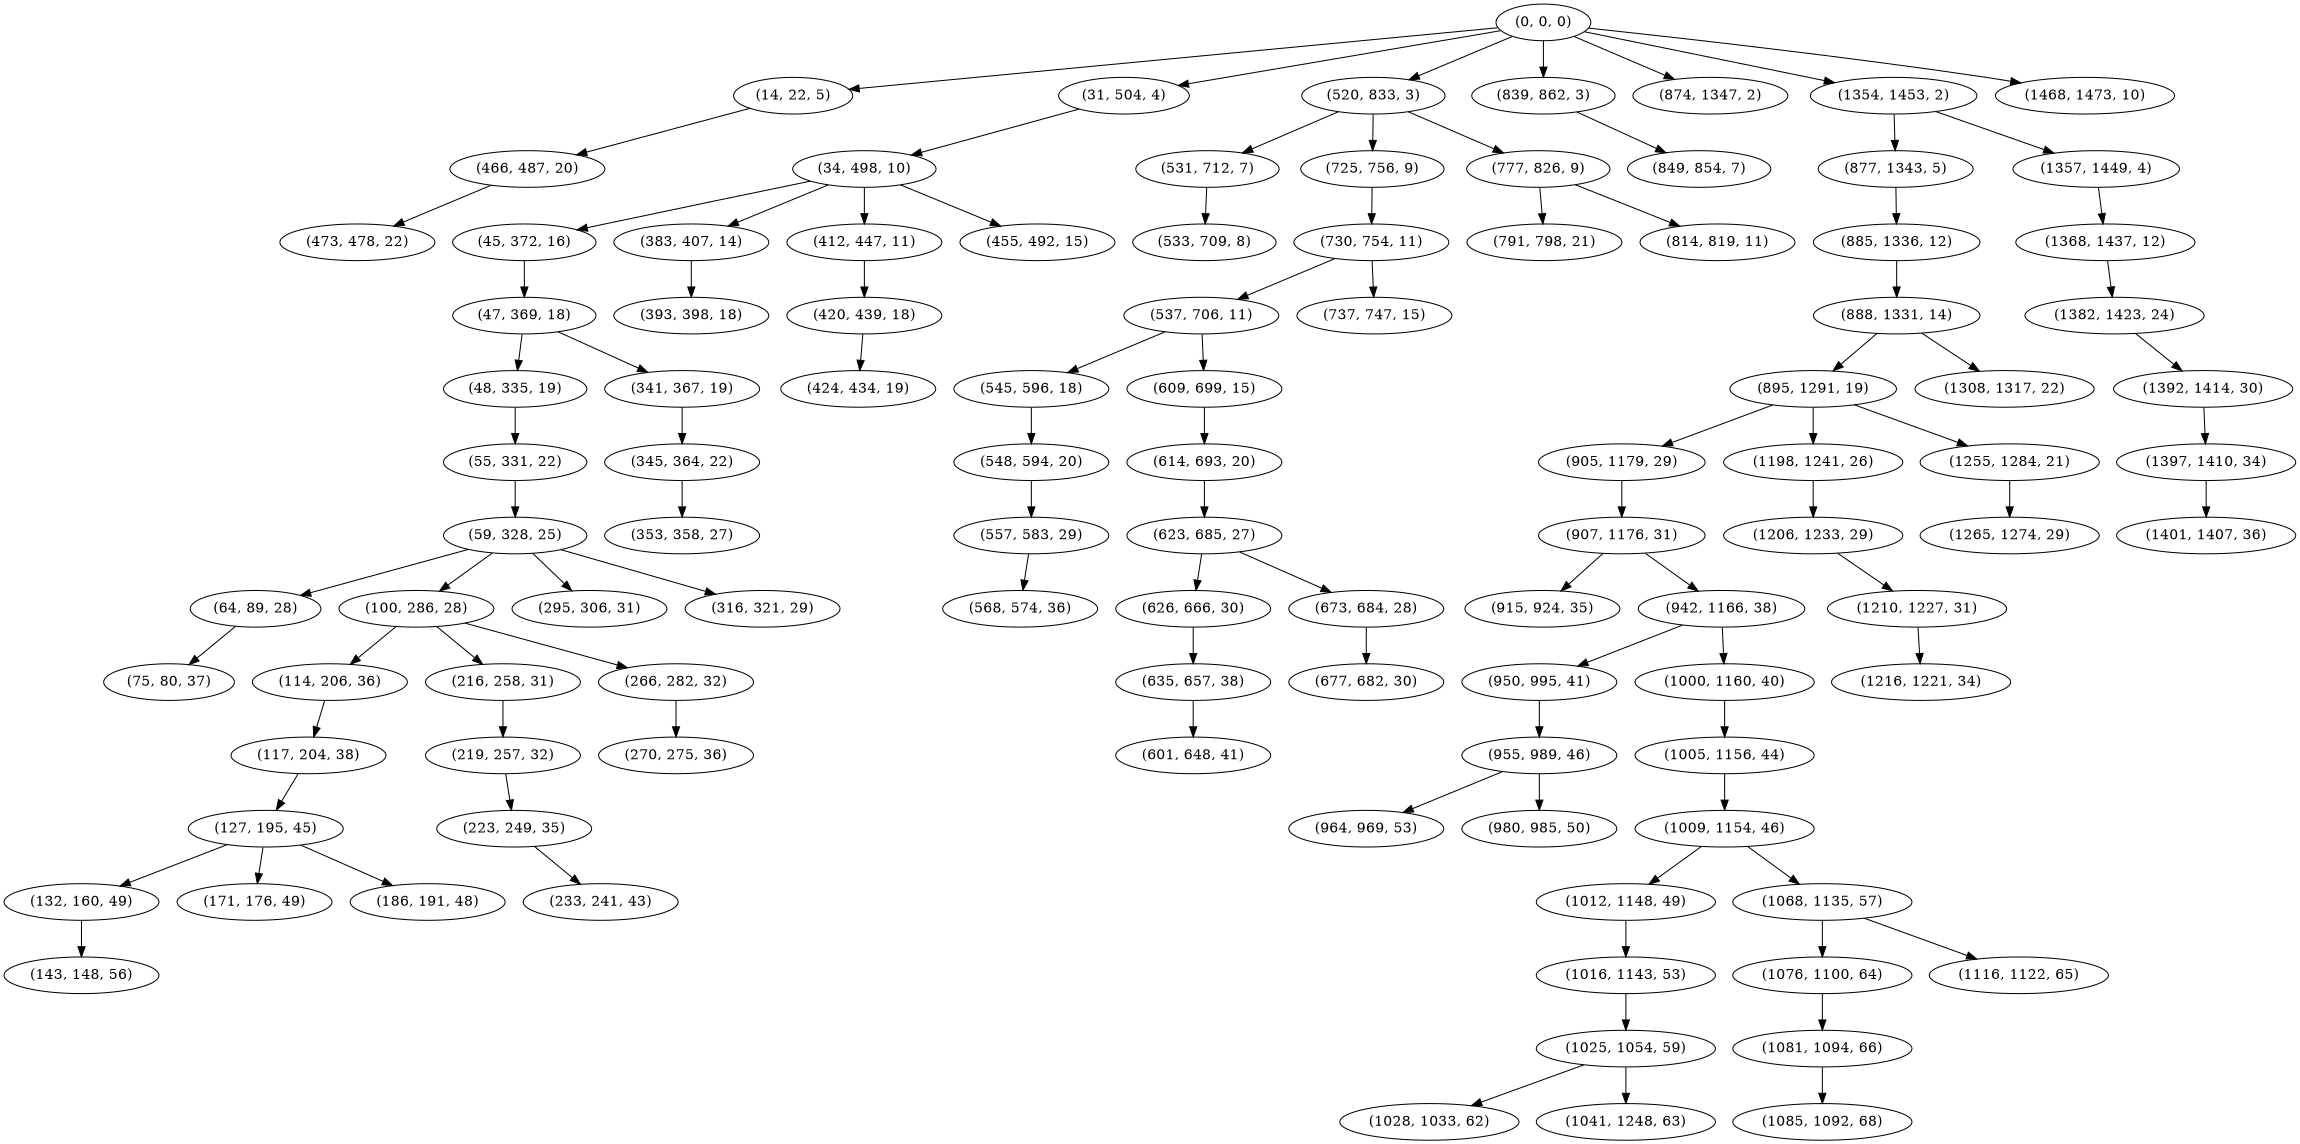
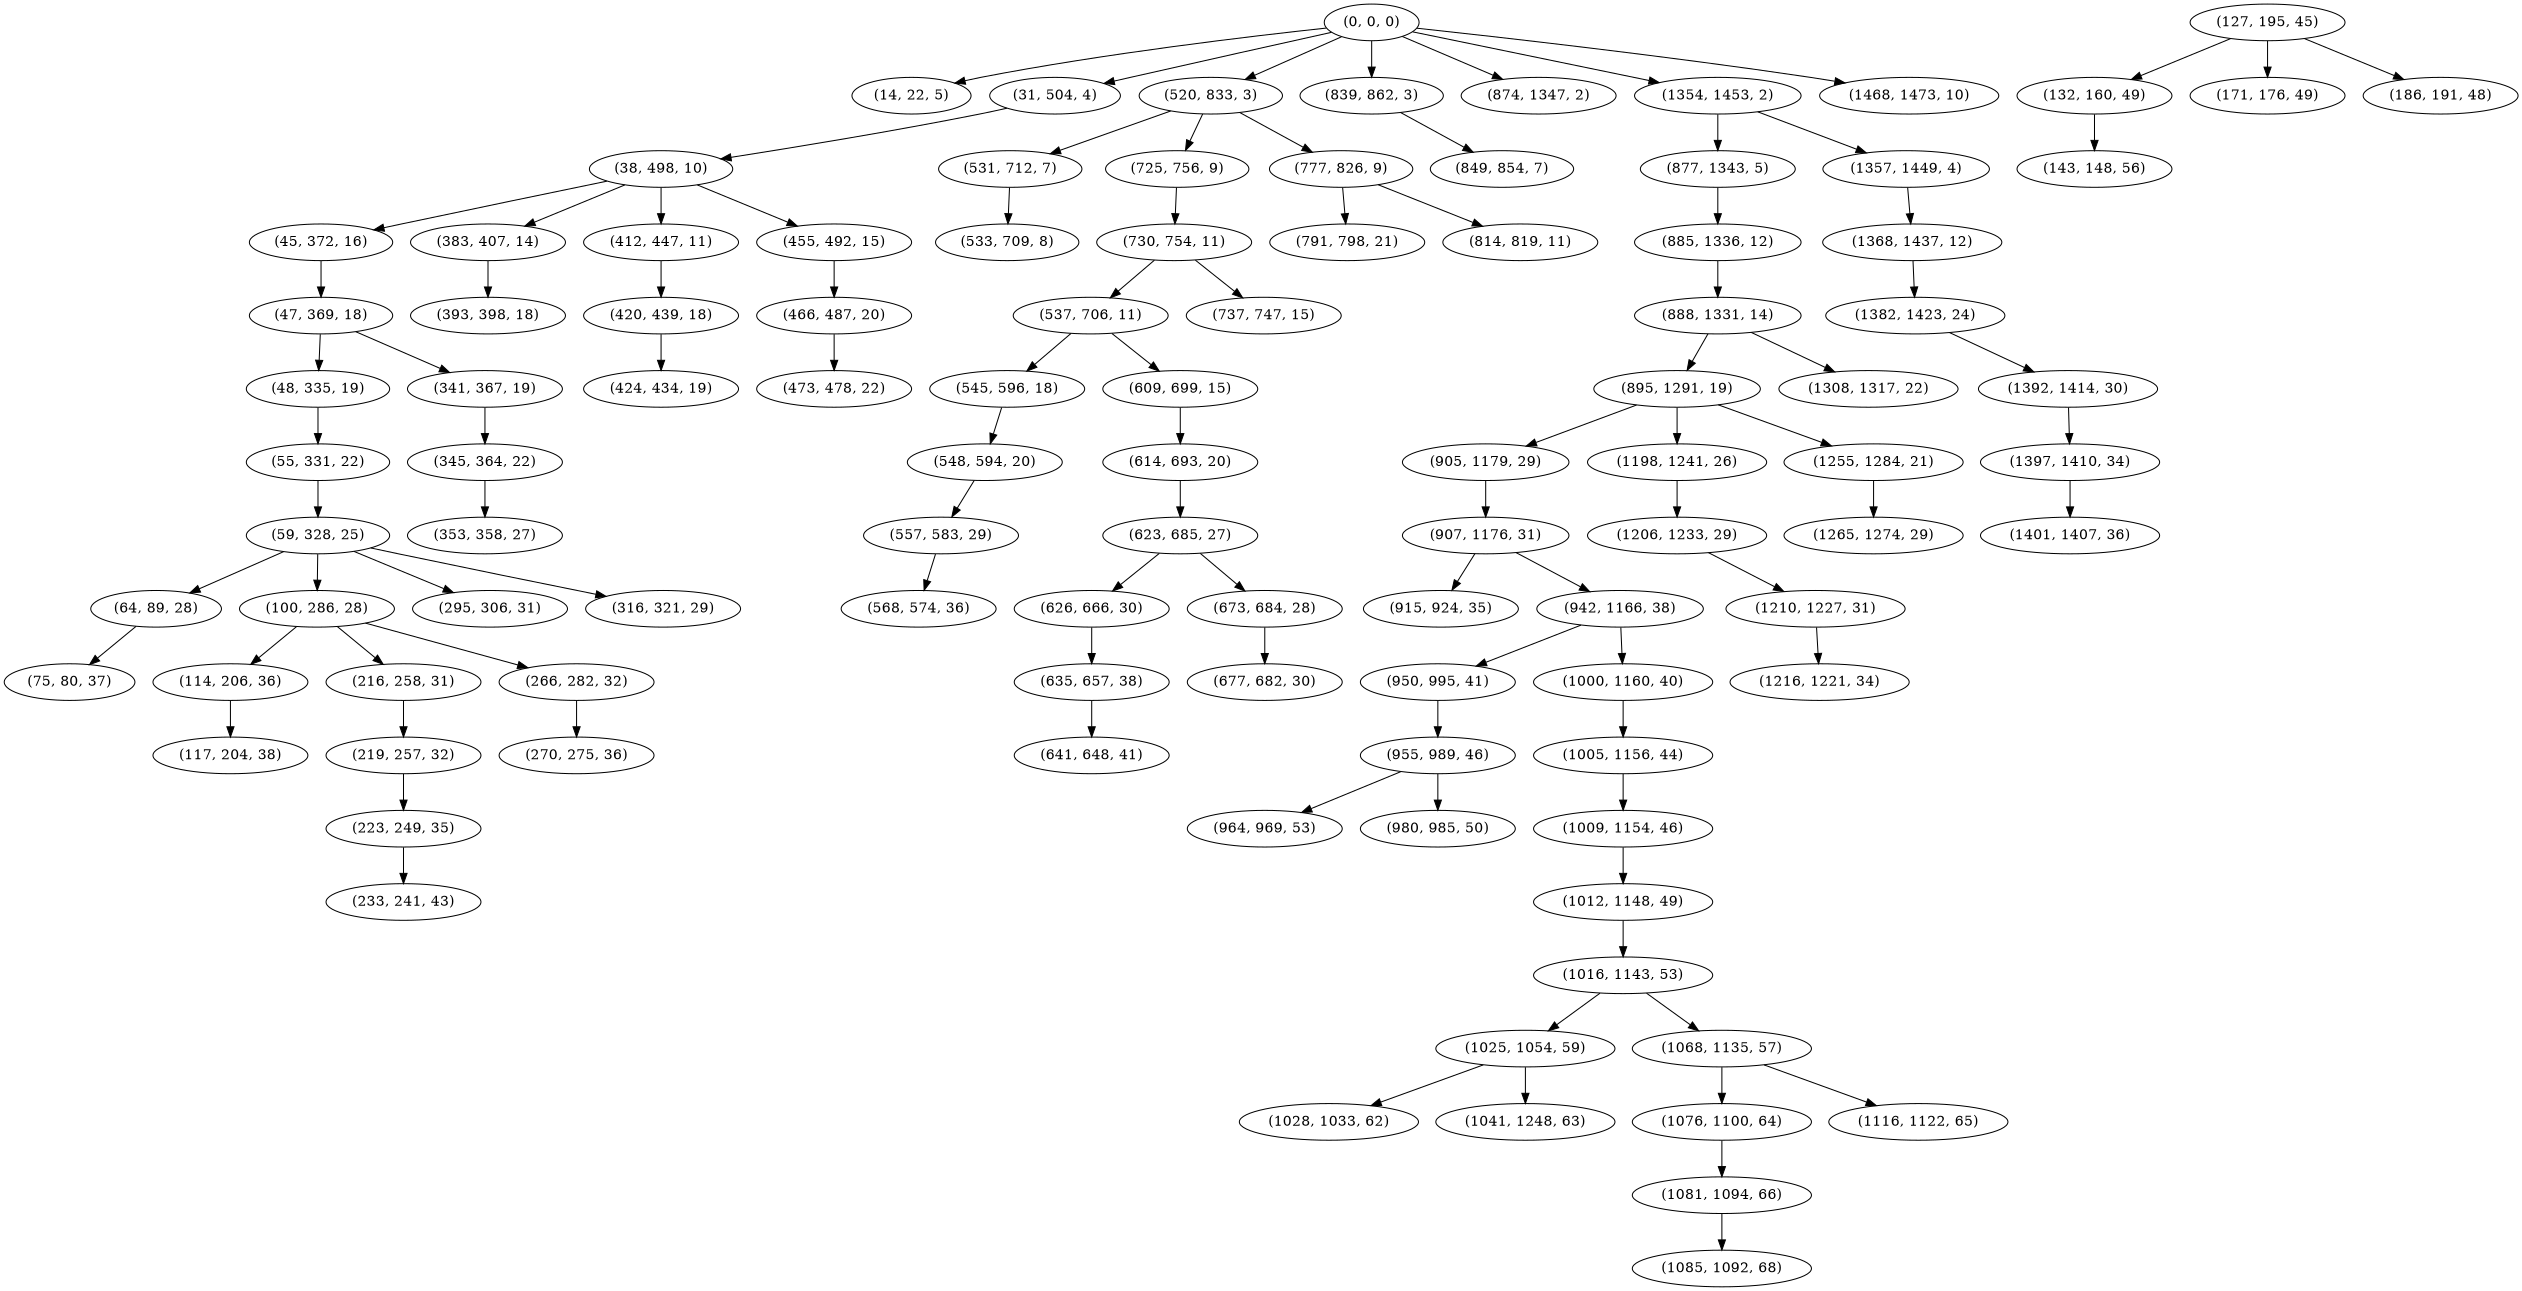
(668, 130) -> (834, 274)
(864, 169) -> (661, 169)
(1193, 755) -> (1092, 755)
(290, 787) -> none
(1769, 862) -> (1668, 1009)
